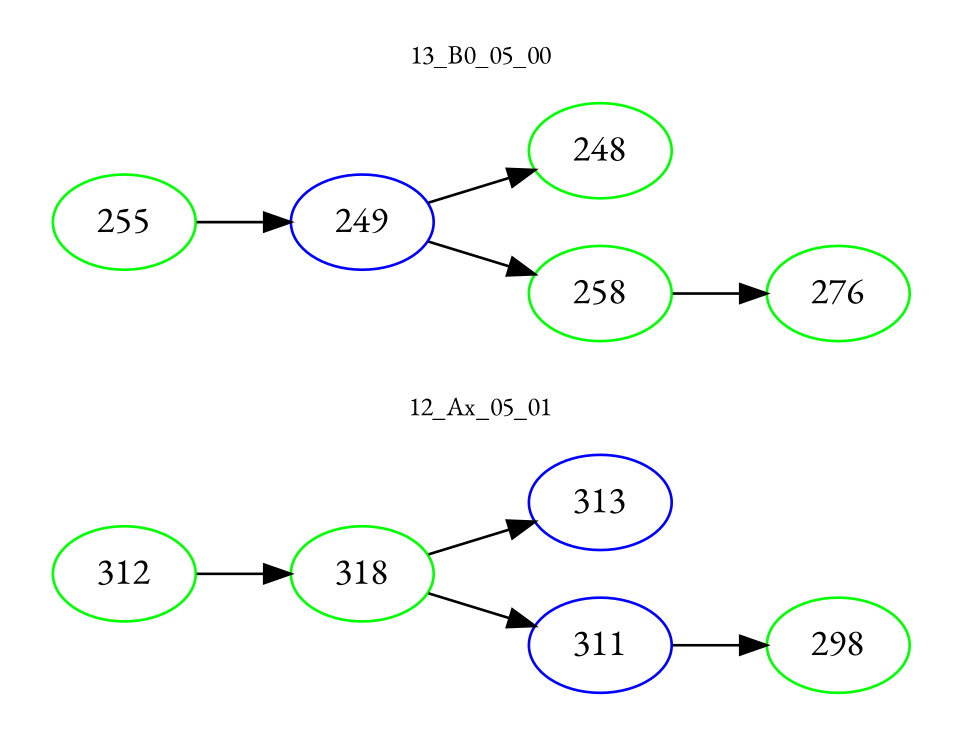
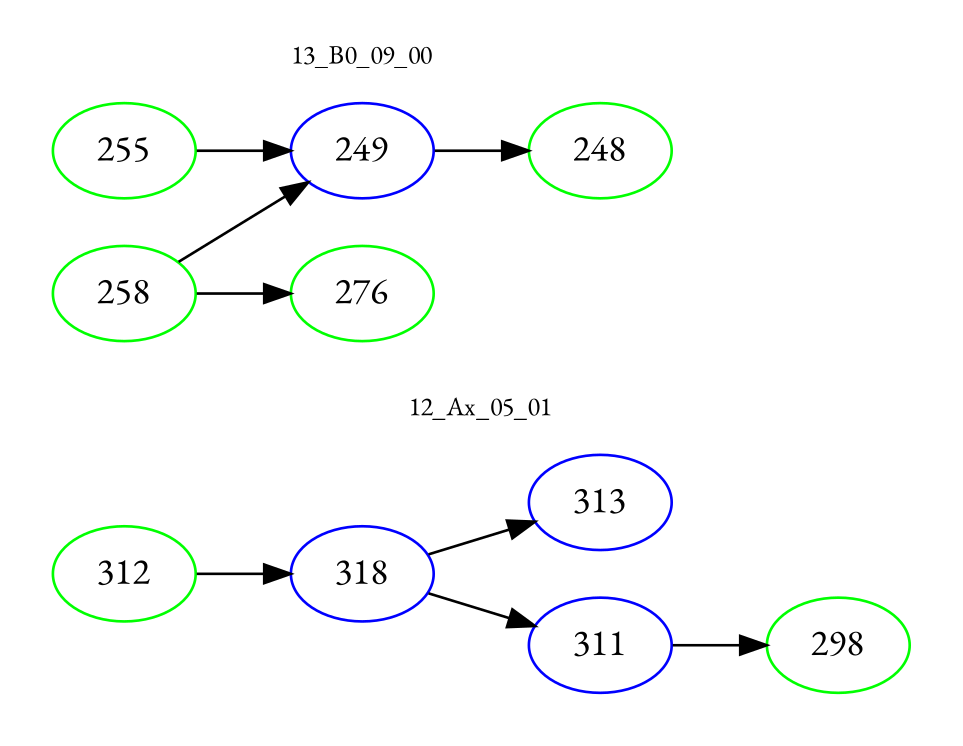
(481, 57) -> (362, 57)
(469, 254) -> (232, 229)
(362, 574) -> (362, 574)
